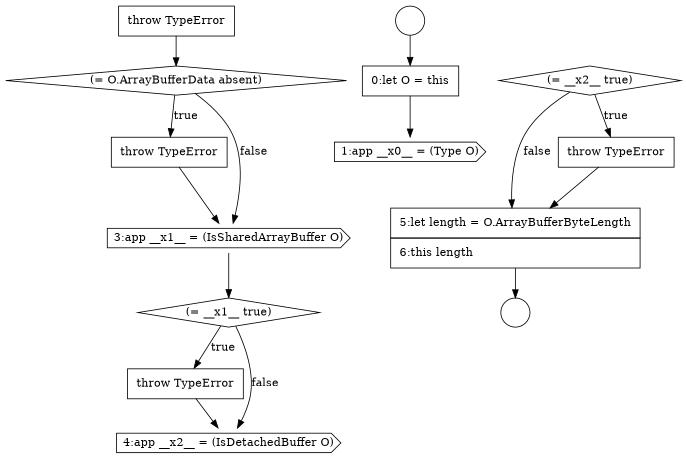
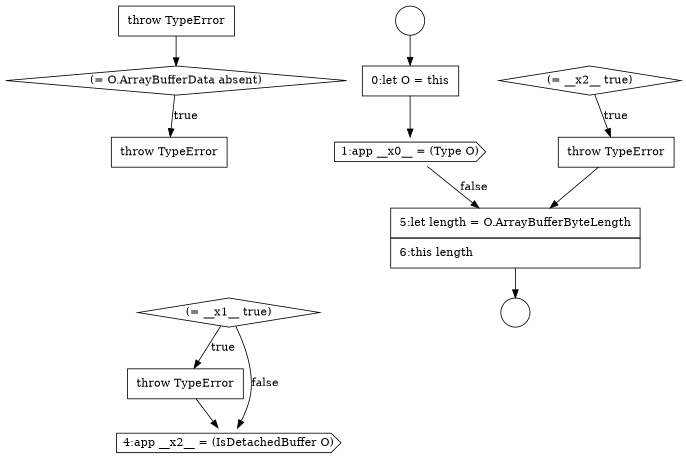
(524, 137) -> (450, 185)
(229, 238) -> none
